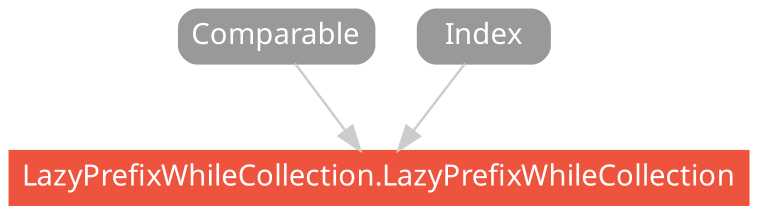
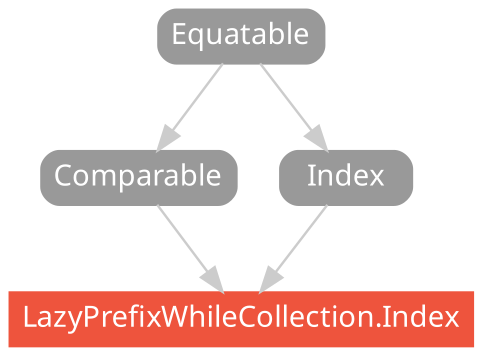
none -> (241, 37)
(379, 178) -> (241, 319)
